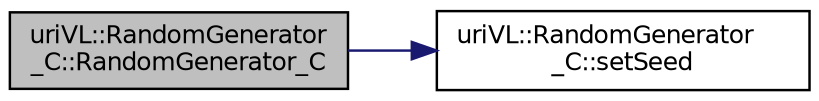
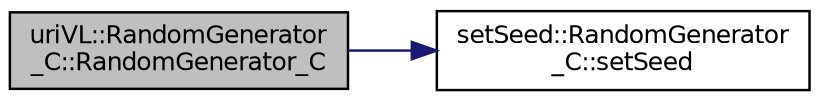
(623, 51) -> (623, 51)
